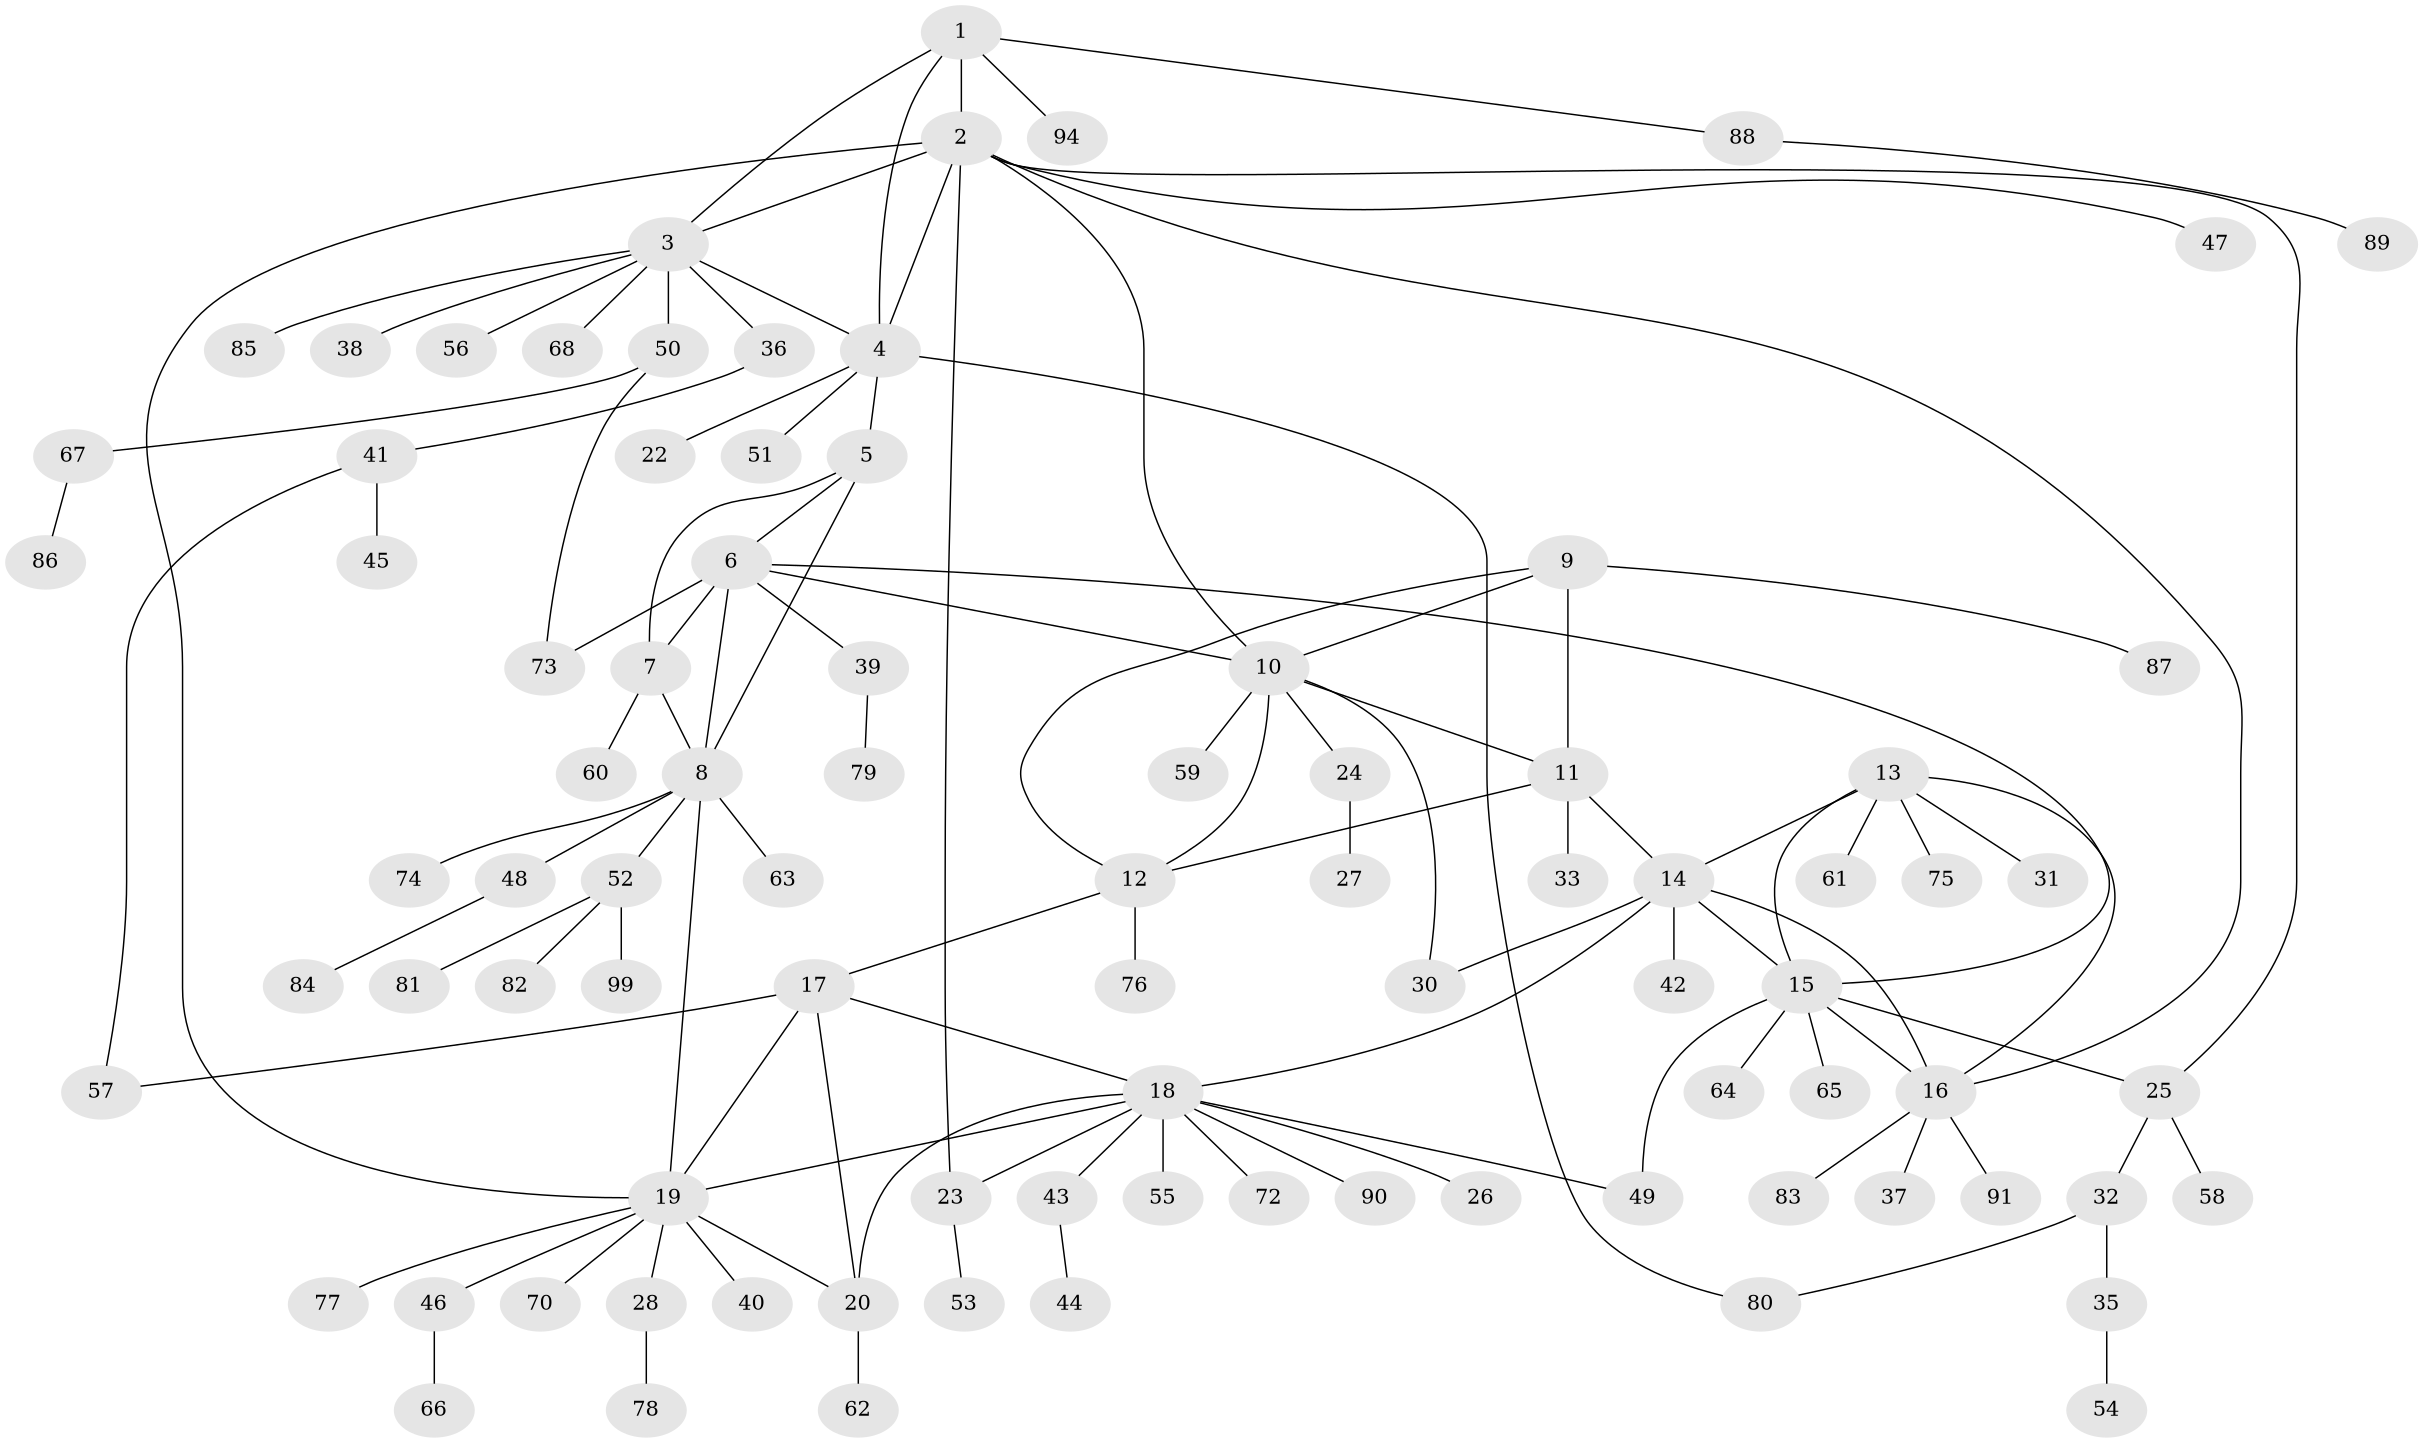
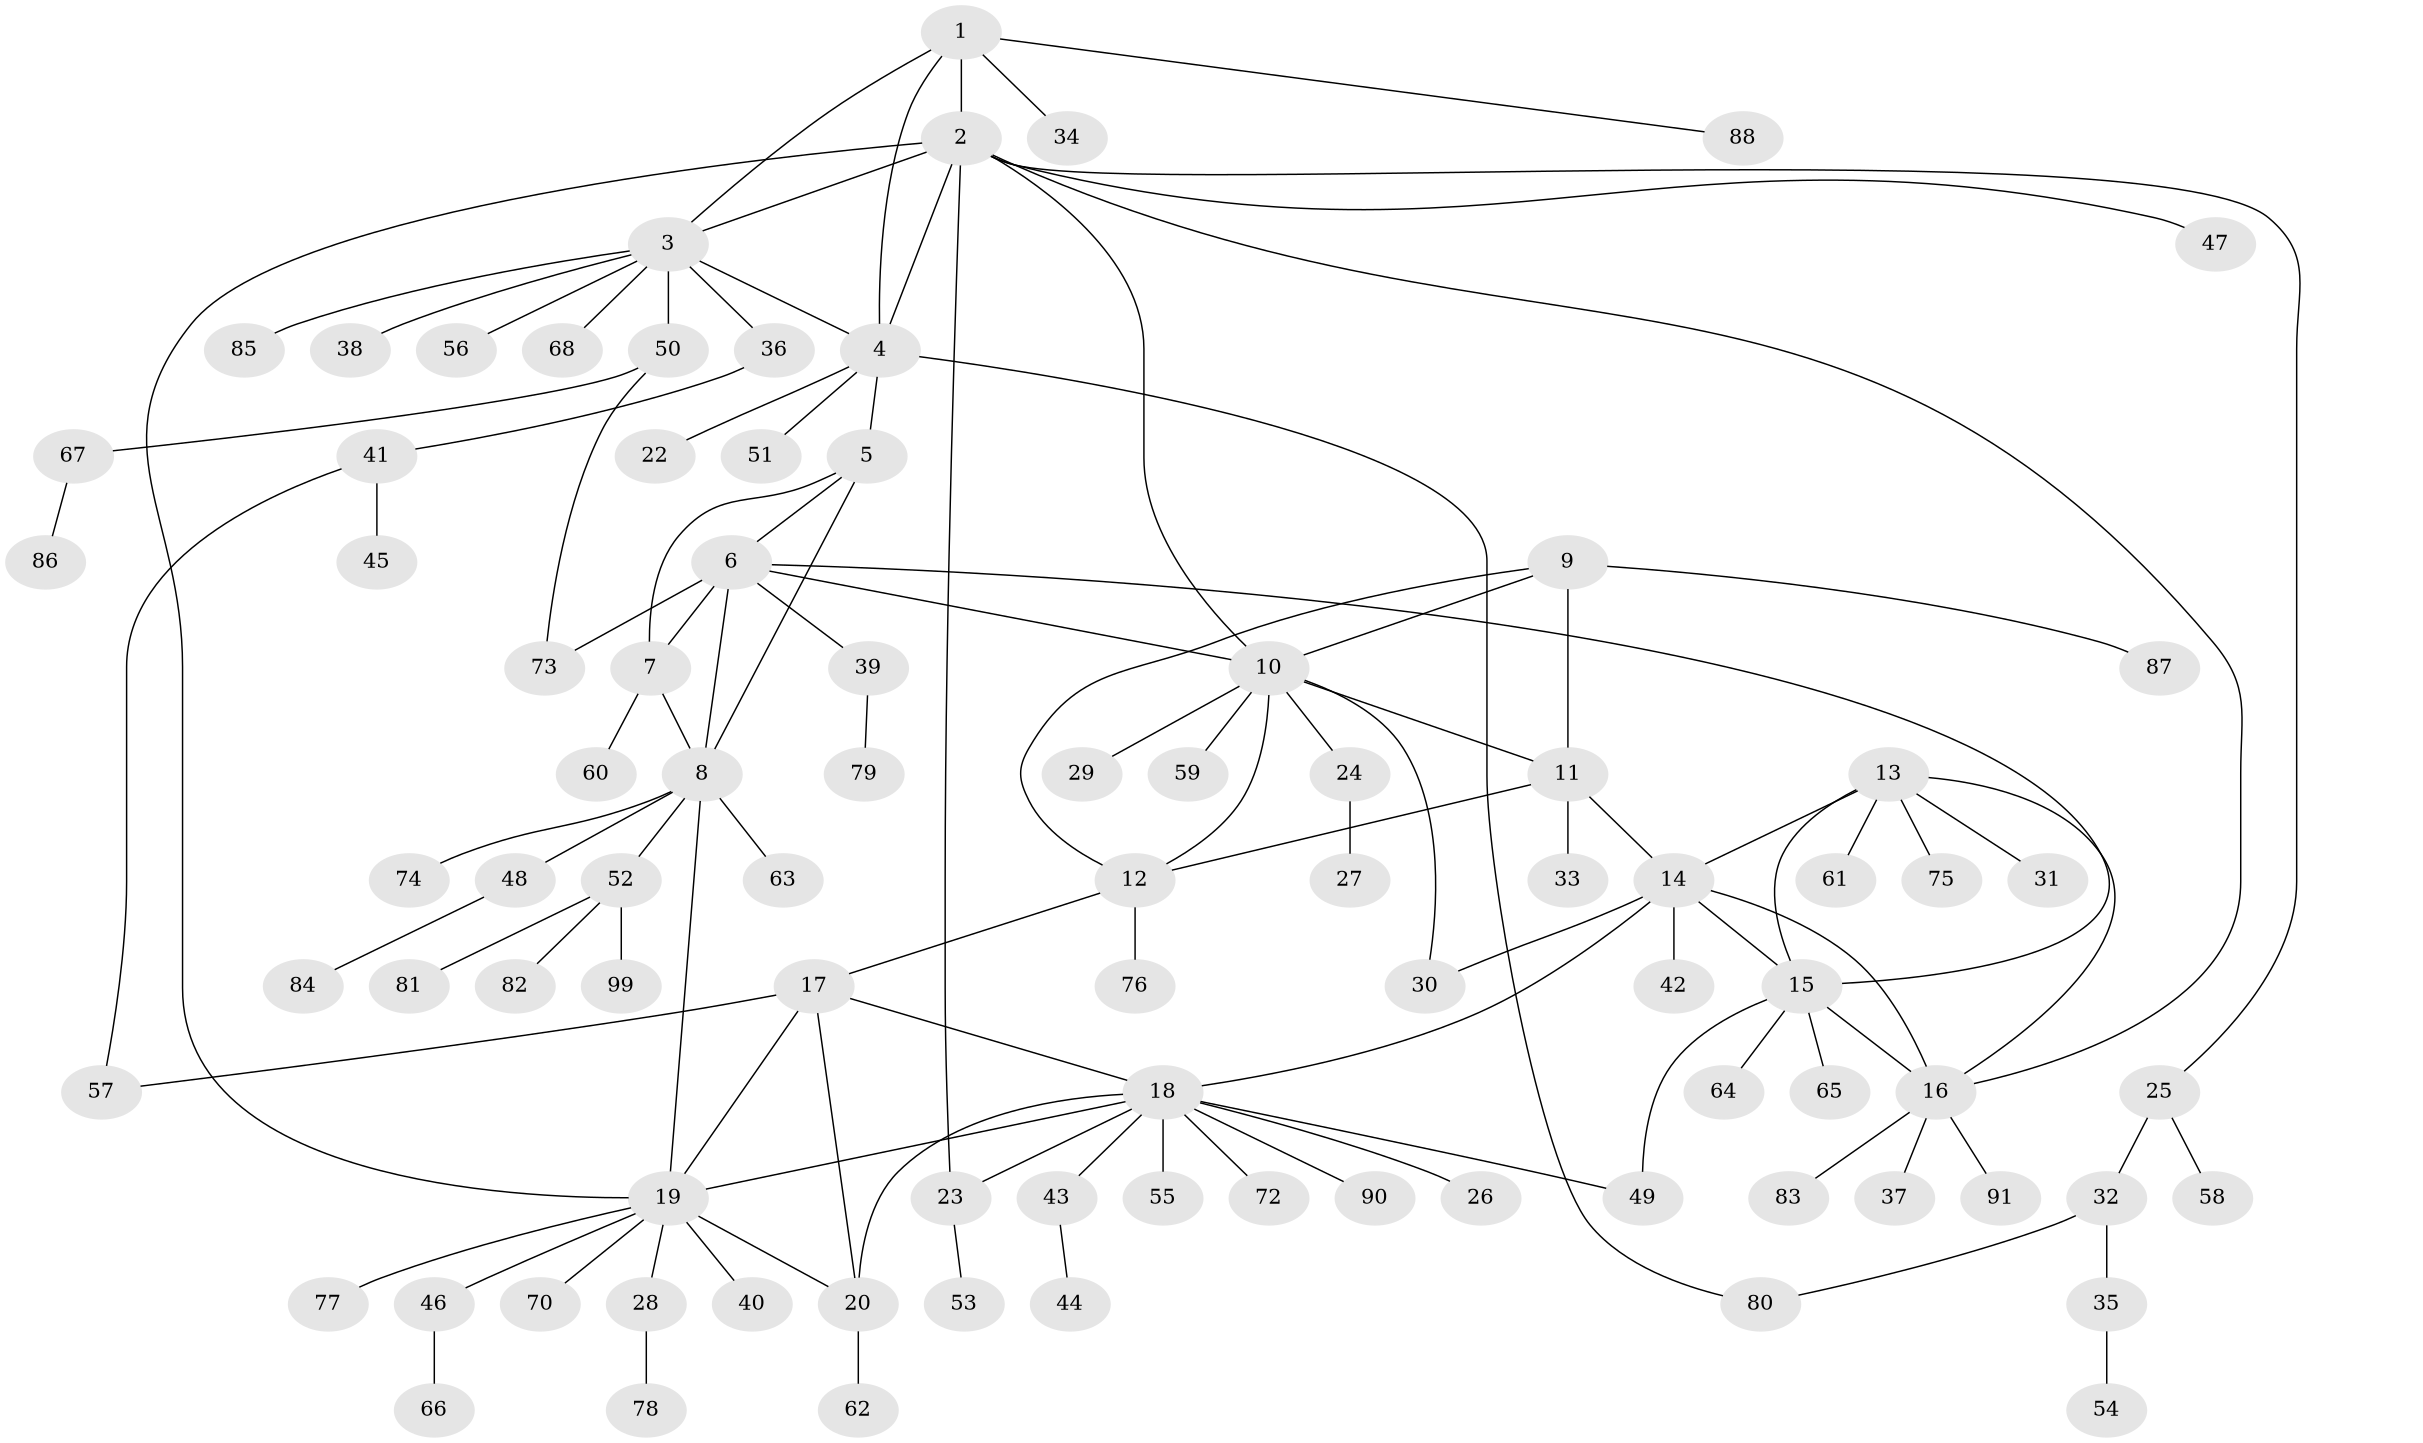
(1067, 138) -> (1067, 138)
(2378, 244) -> none
none -> (1082, 774)
(1981, 1039) -> none
